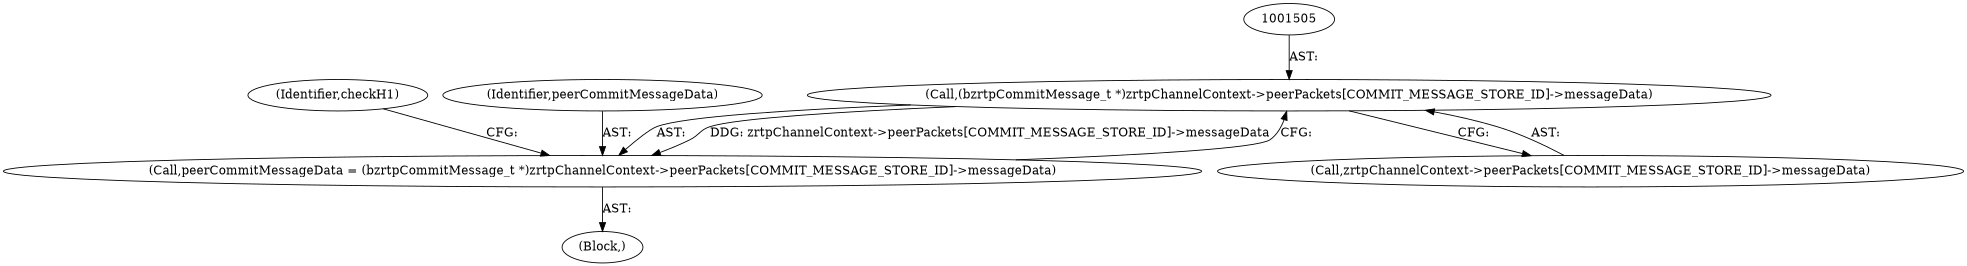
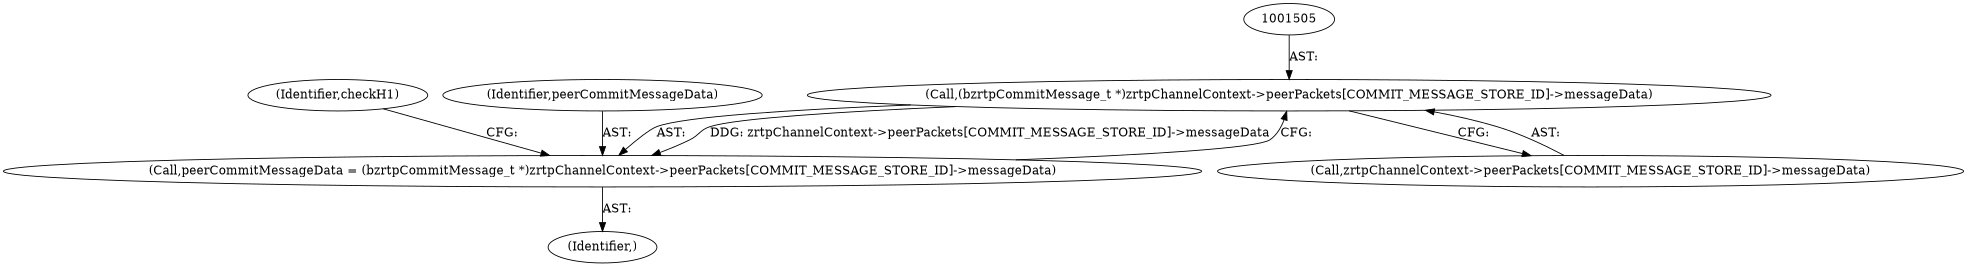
(603, 247) -> (603, 247)
